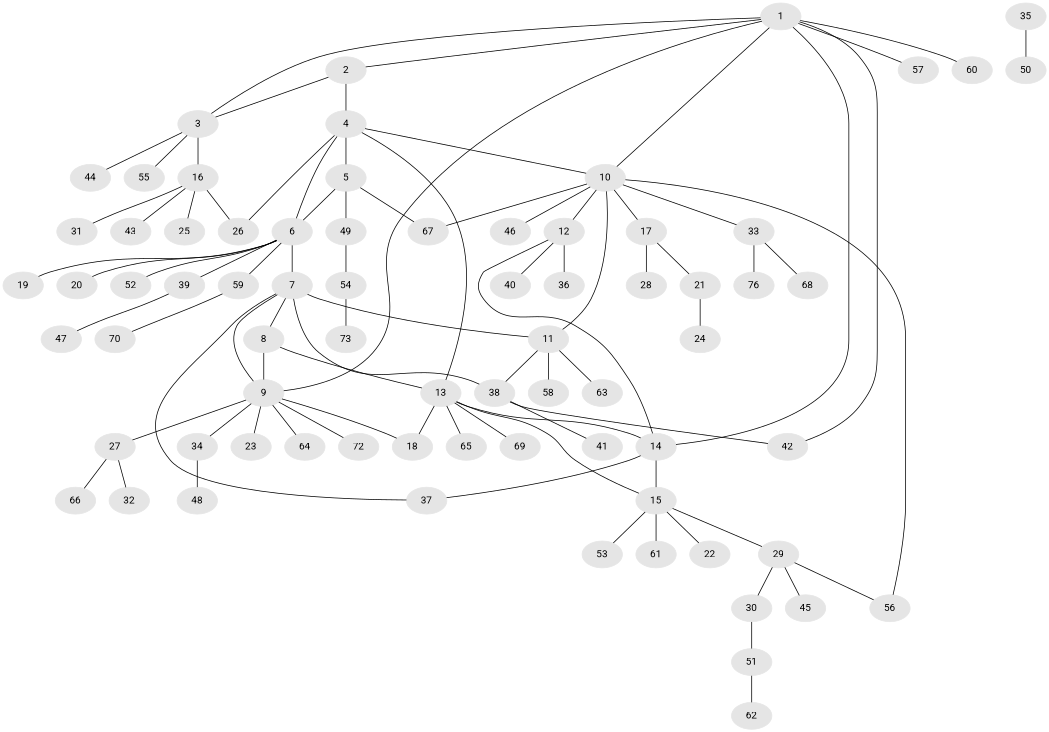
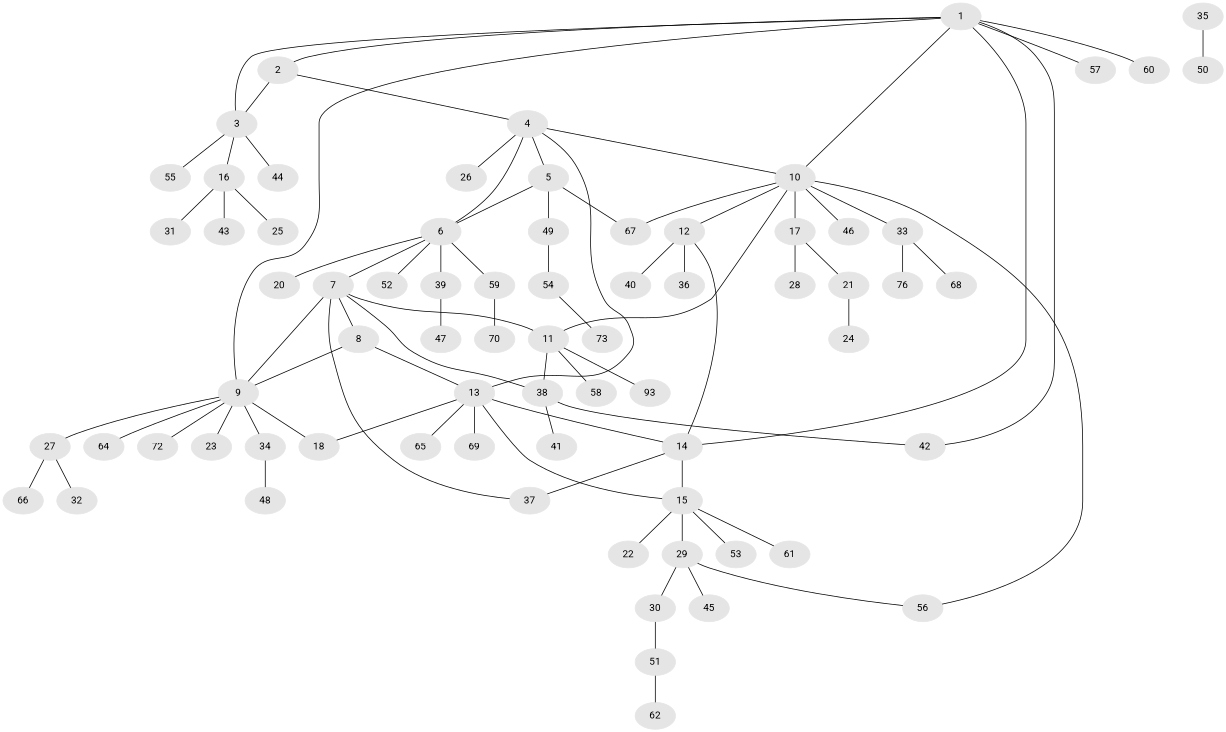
(218, 205) -> none
(23, 285) -> none
(602, 393) -> (650, 393)
